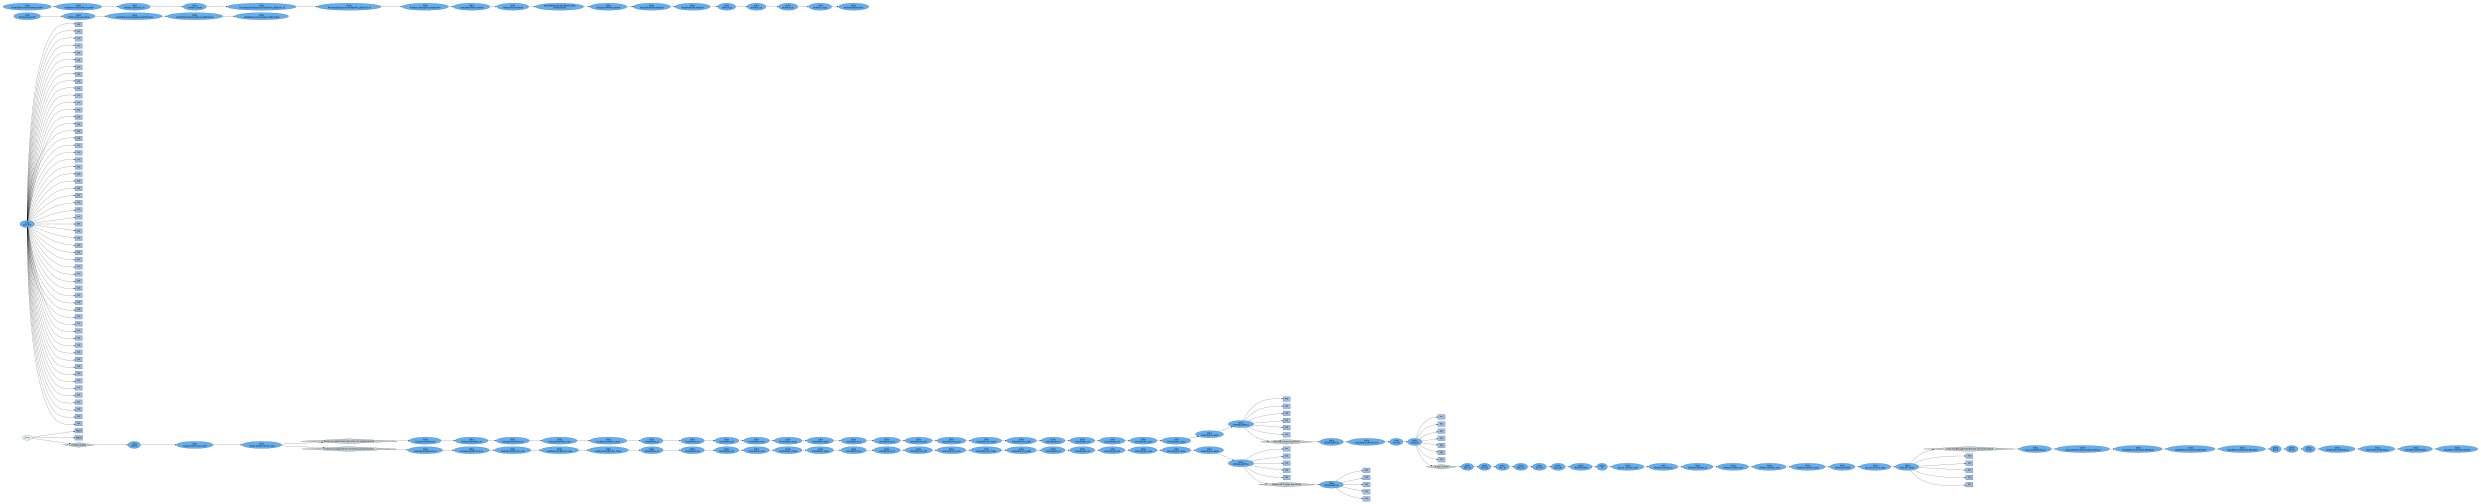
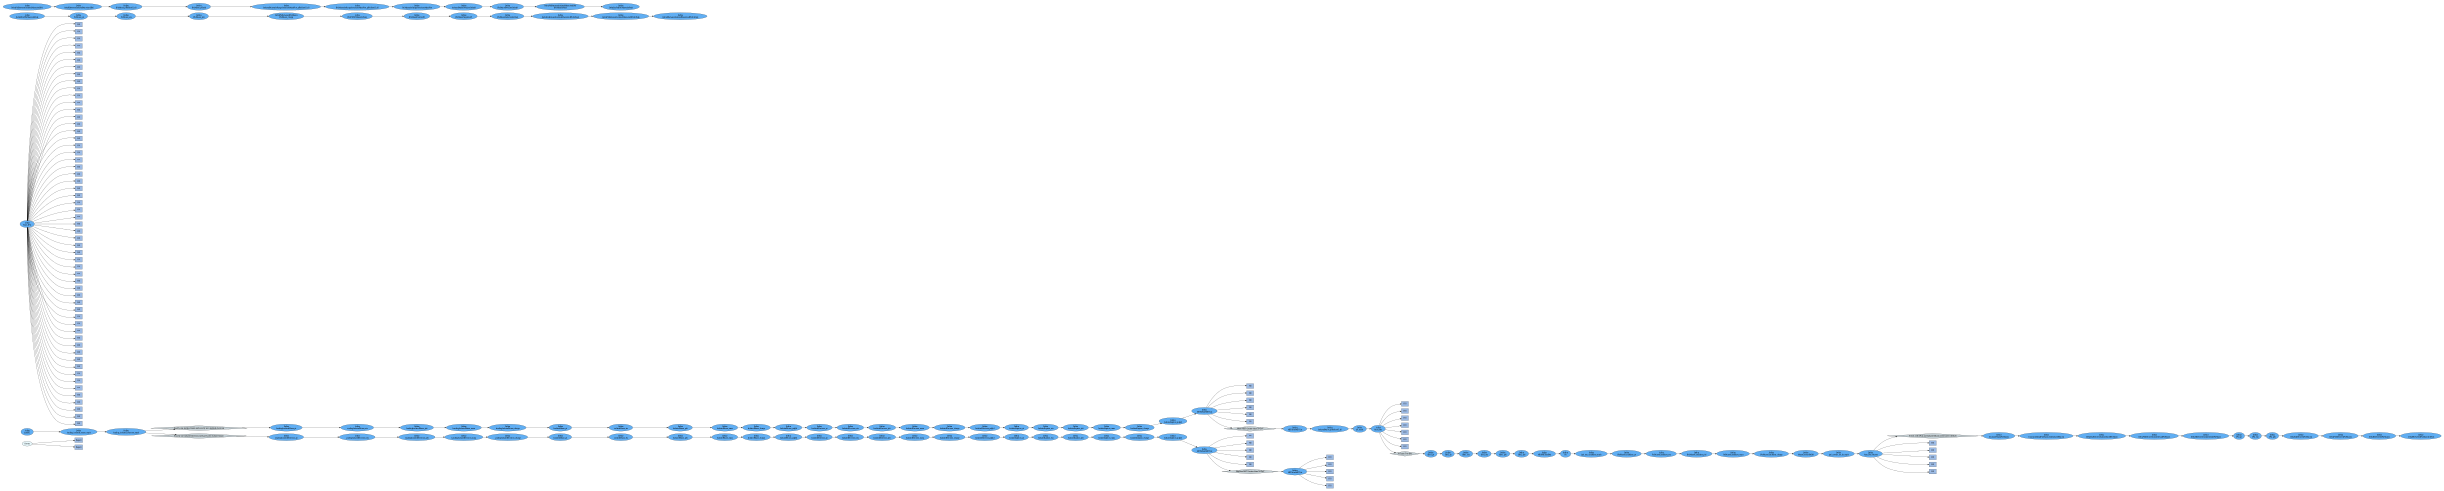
(652, 7) -> none
(820, 7) -> (286, 16)
none -> (417, 16)
(79, 445) -> none
